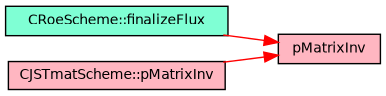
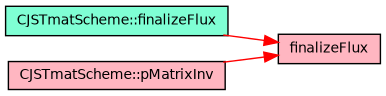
(117, 21) -> (117, 21)
(329, 49) -> (329, 49)
